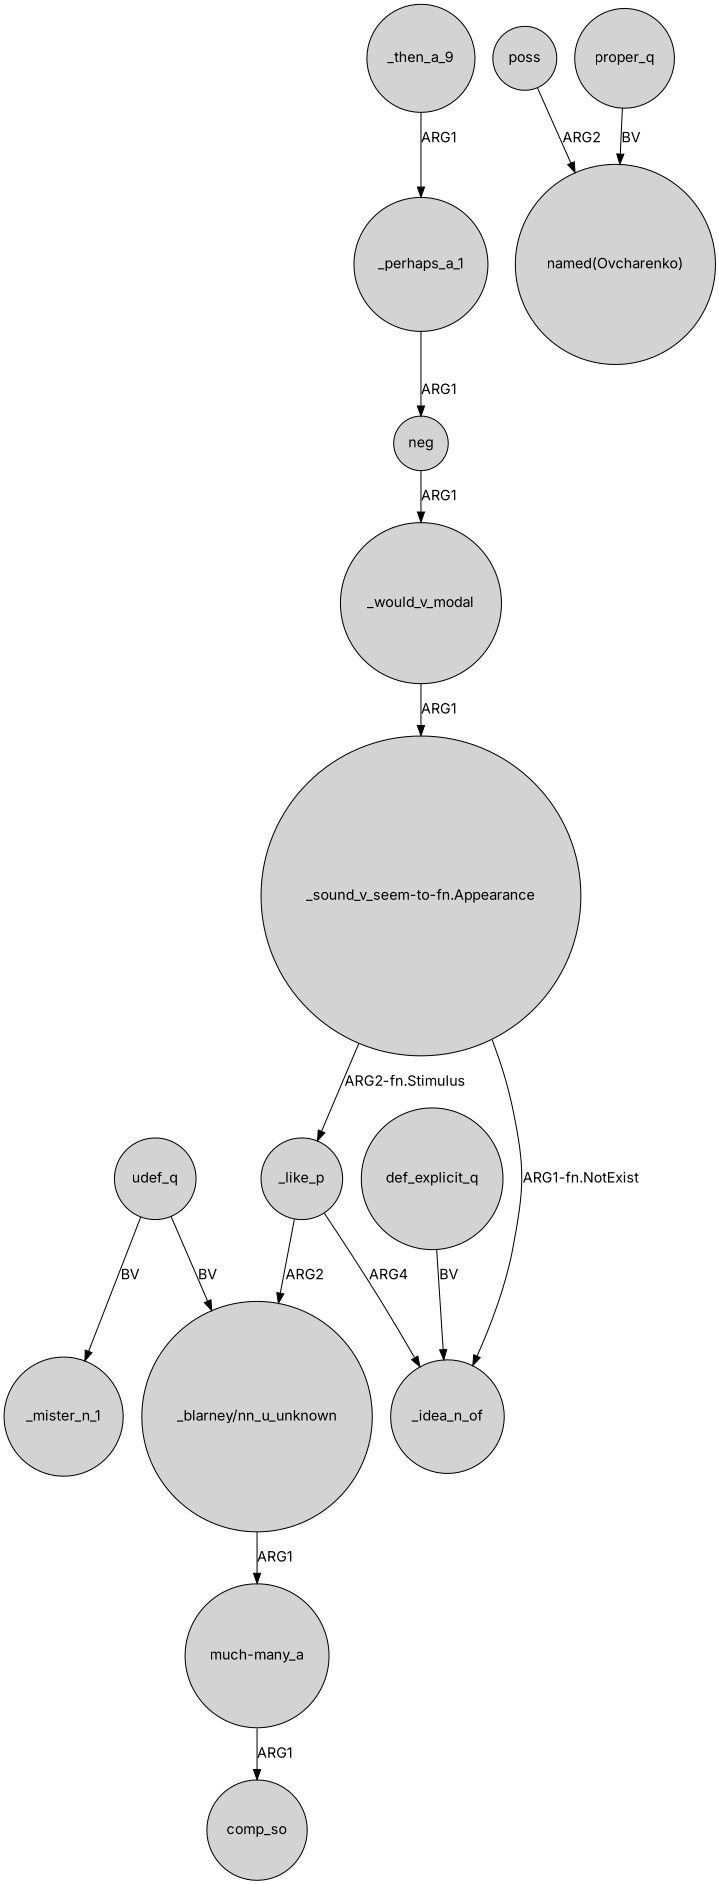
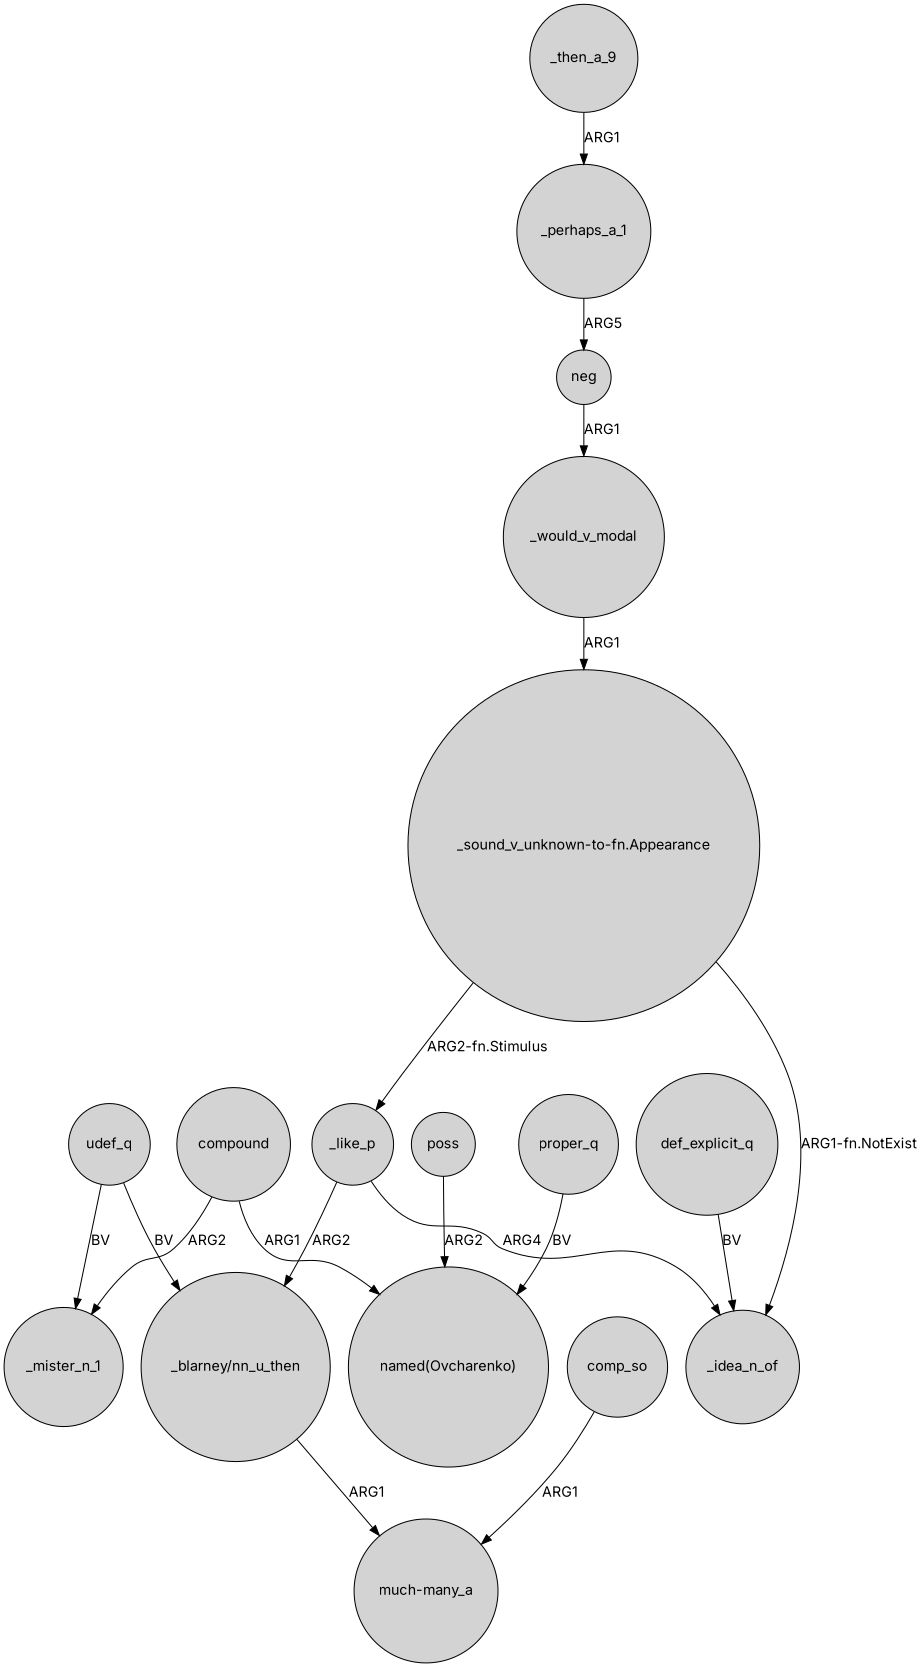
(439, 390) -> (603, 324)
(421, 896) -> (584, 846)
none -> (234, 1144)
(257, 1417) -> (236, 1367)
(257, 1749) -> (547, 1479)
